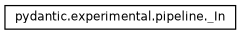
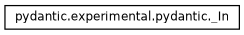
(120, 17) -> (122, 17)
